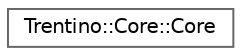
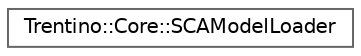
(121, 28) -> (180, 28)
